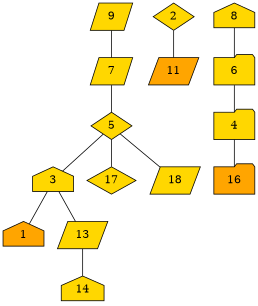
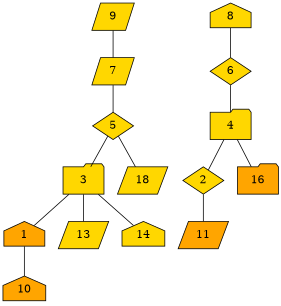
(234, 71) -> (231, 71)
none -> (216, 155)
(53, 180) -> (84, 180)
(111, 180) -> none
(83, 262) -> (116, 210)
none -> (24, 290)
